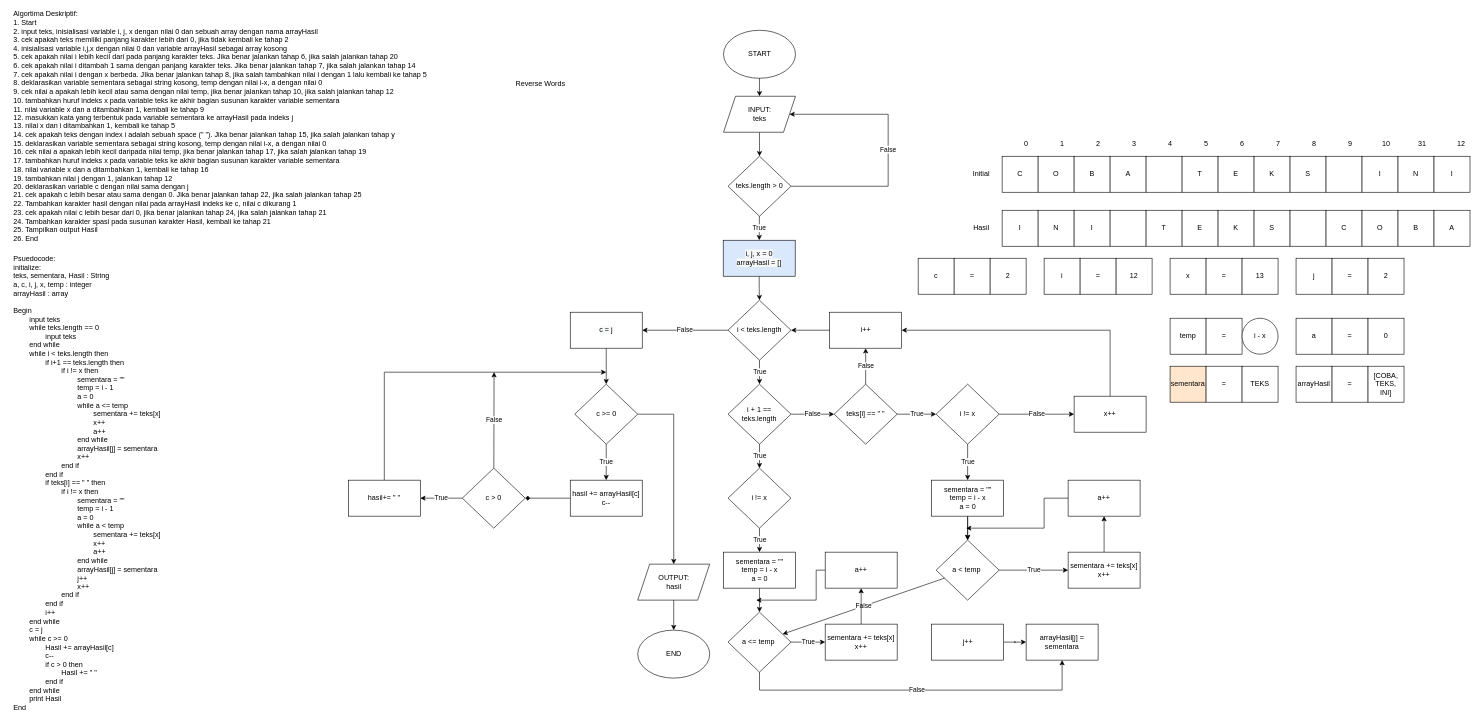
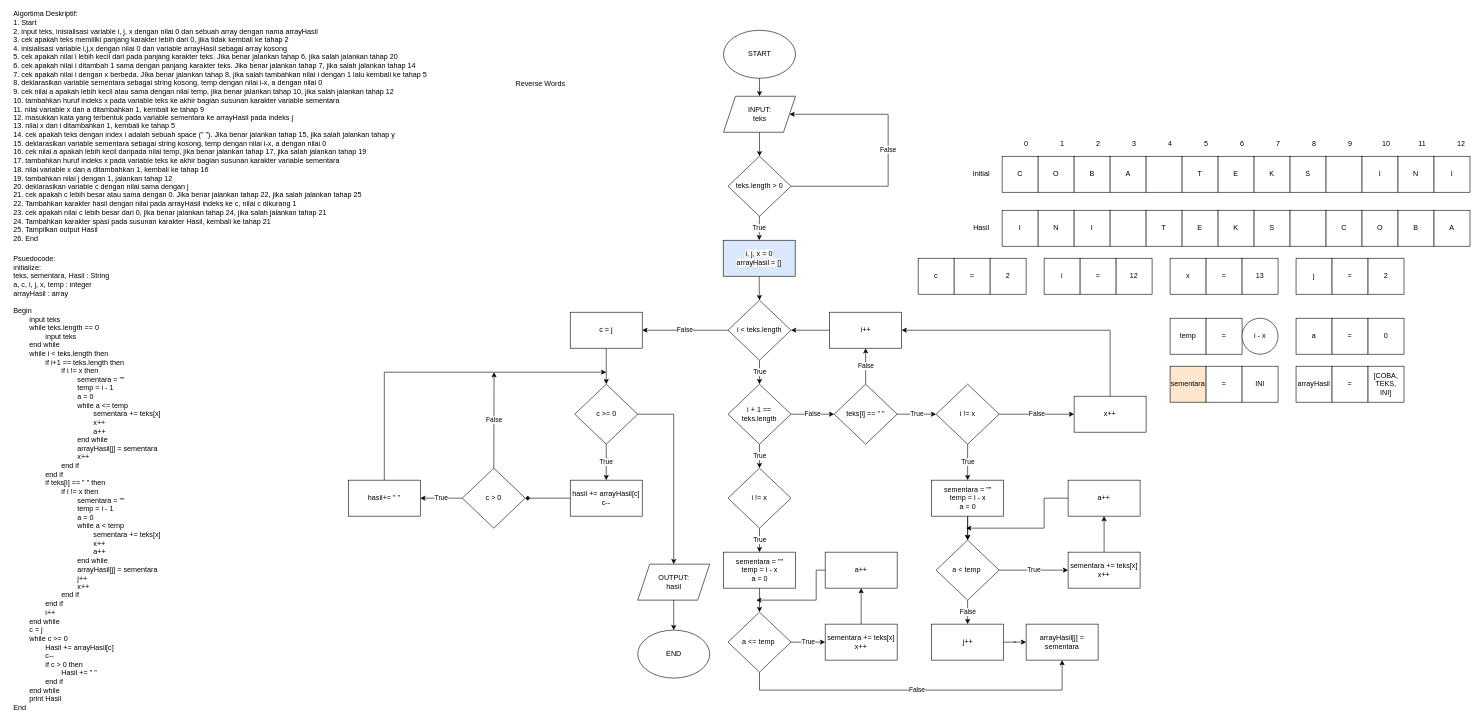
(1423, 144) -> (1423, 144)
(1260, 384) -> (1260, 384)
(866, 606) -> (968, 610)
